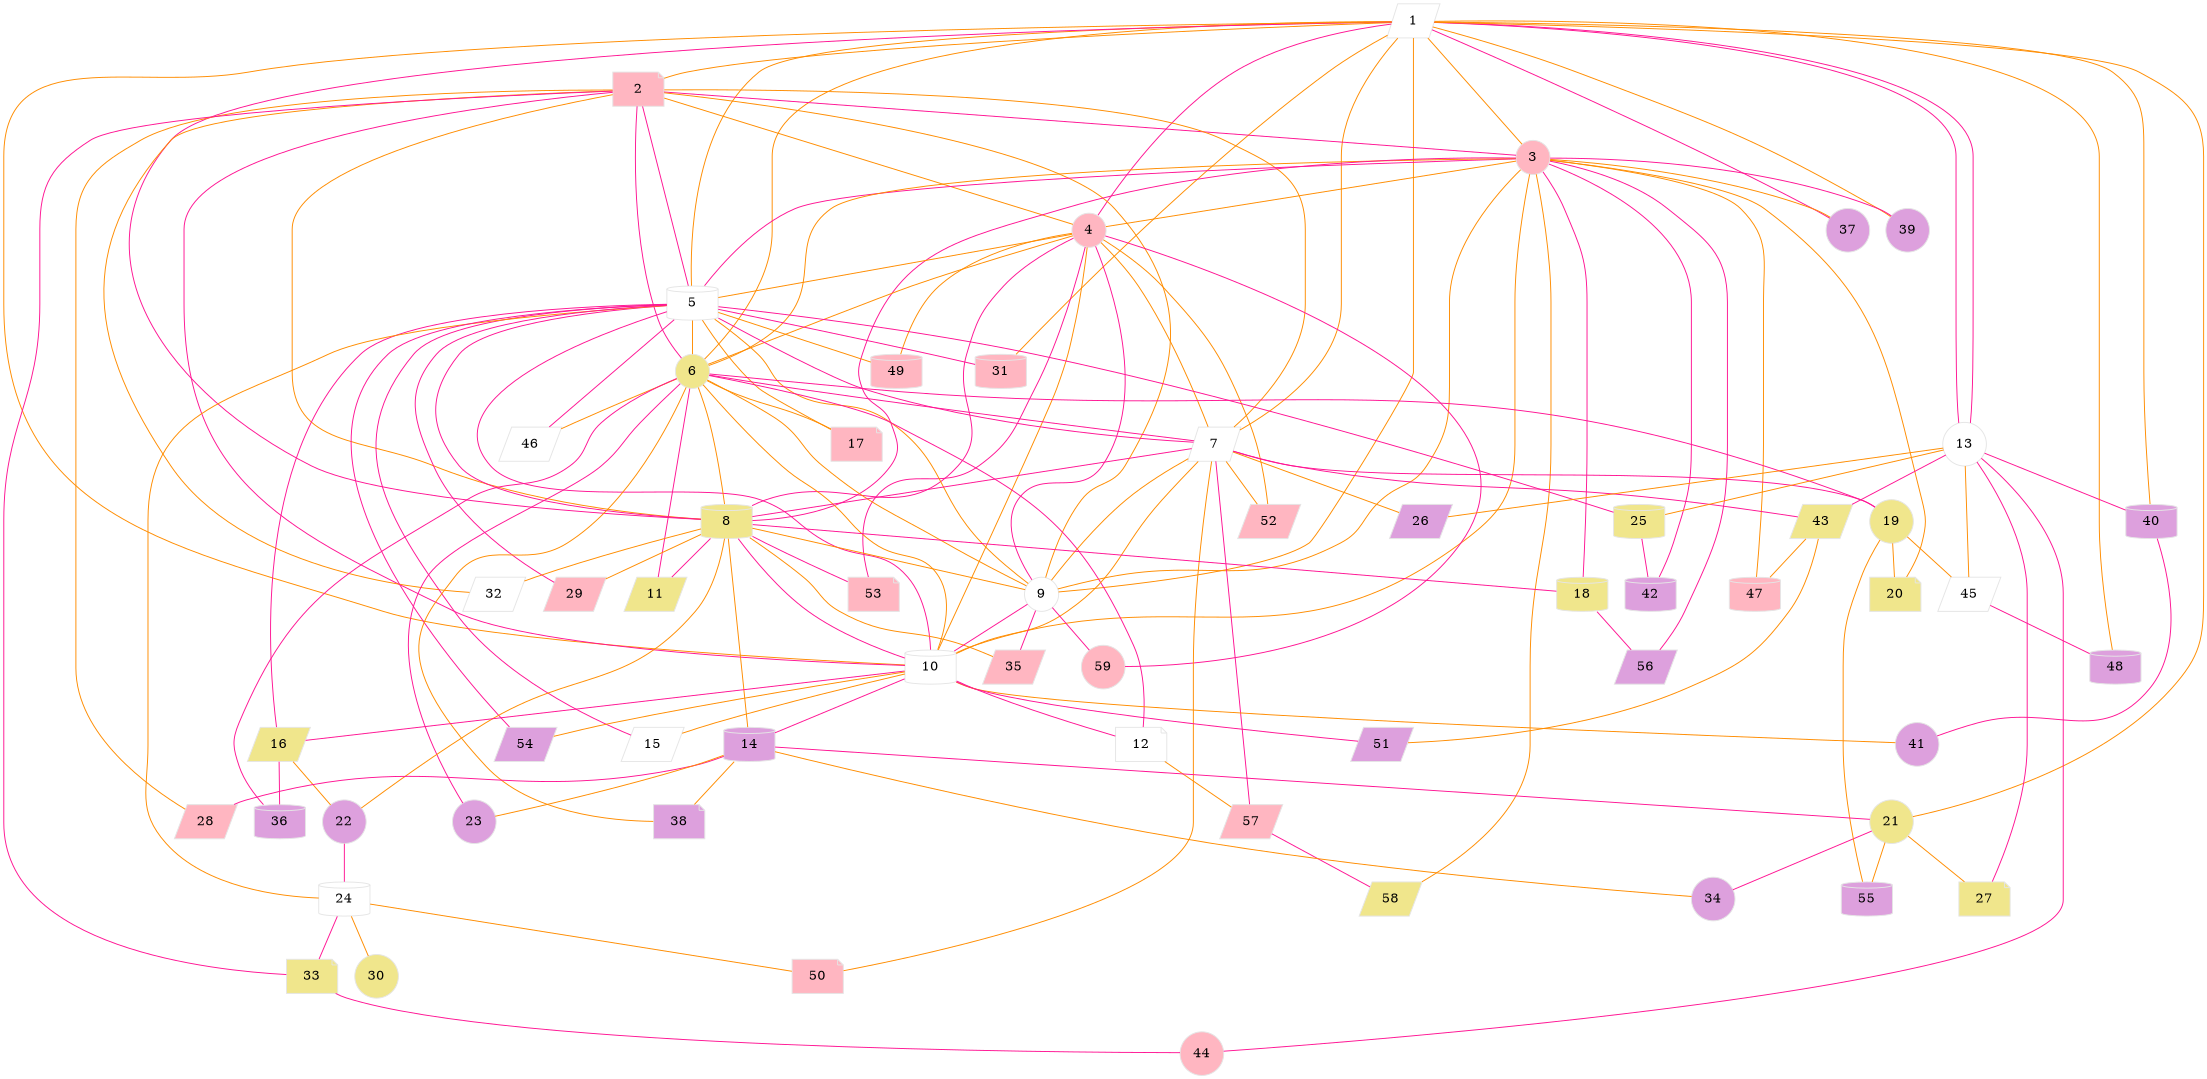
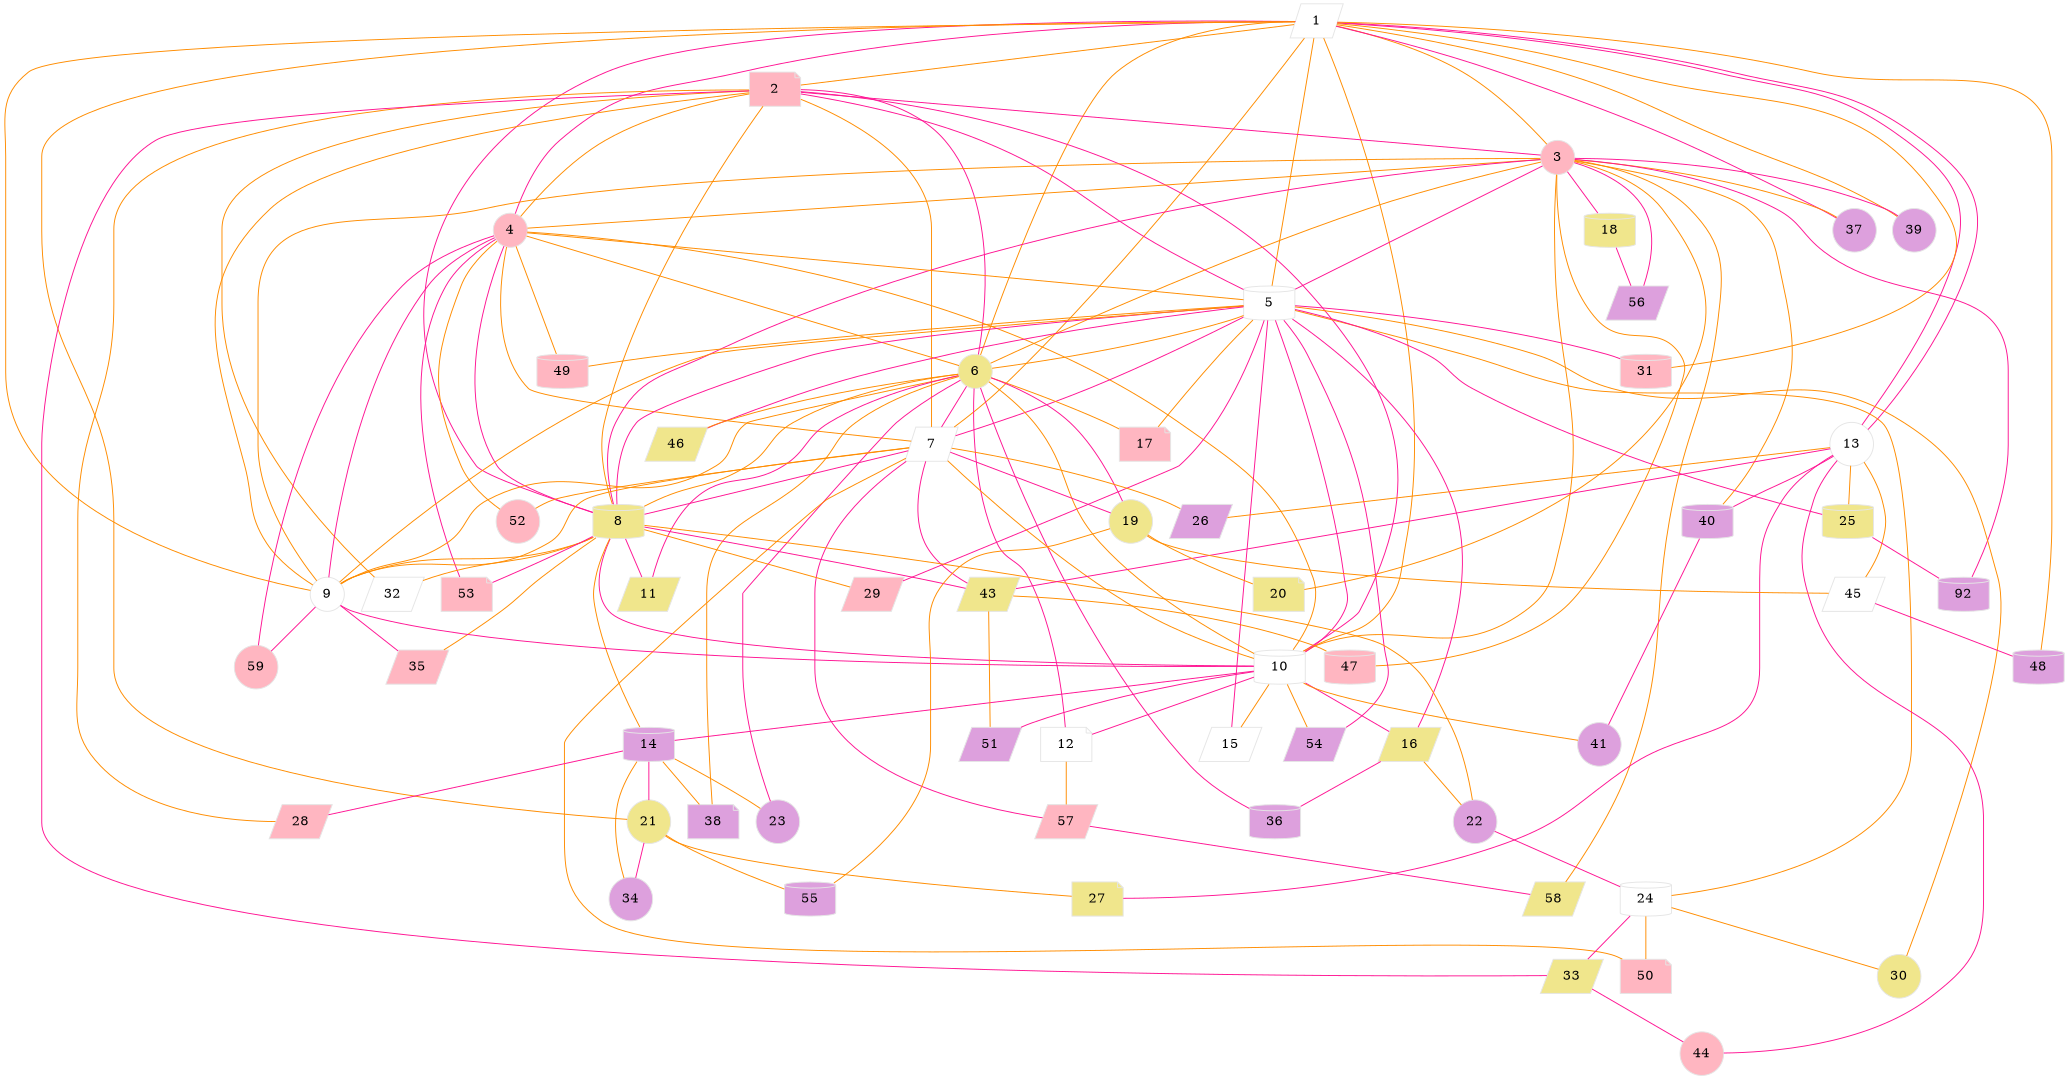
(2106, 70) -> (1780, 271)
none -> (1854, 399)
(530, 444) -> (676, 444)
(1269, 522) -> (518, 522)
(1155, 558) -> (805, 557)
(1651, 594) -> (1964, 594)
(312, 976) -> (1572, 976)
